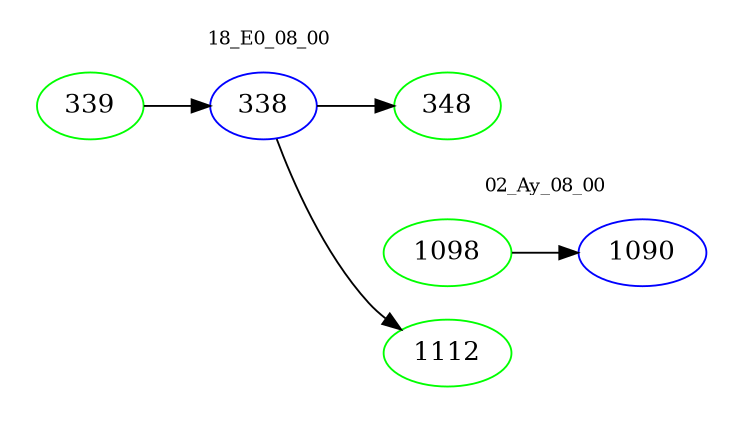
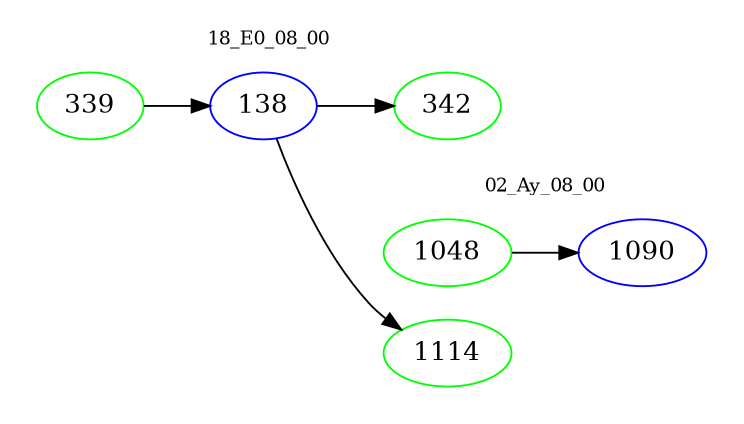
(263, 106) -> (263, 106)
(448, 106) -> (448, 106)
(448, 253) -> (448, 253)
(448, 353) -> (448, 353)
